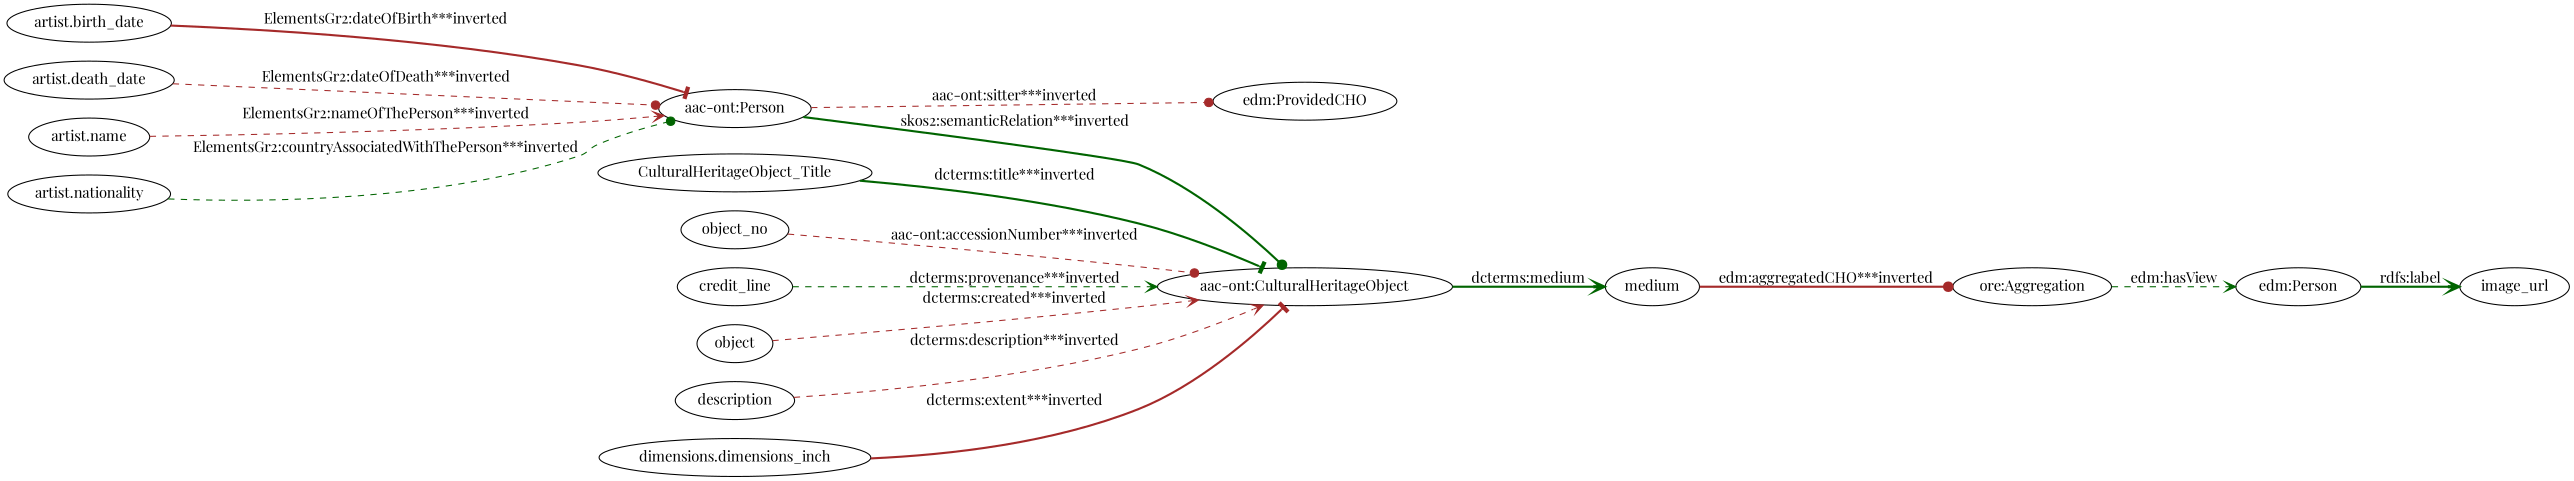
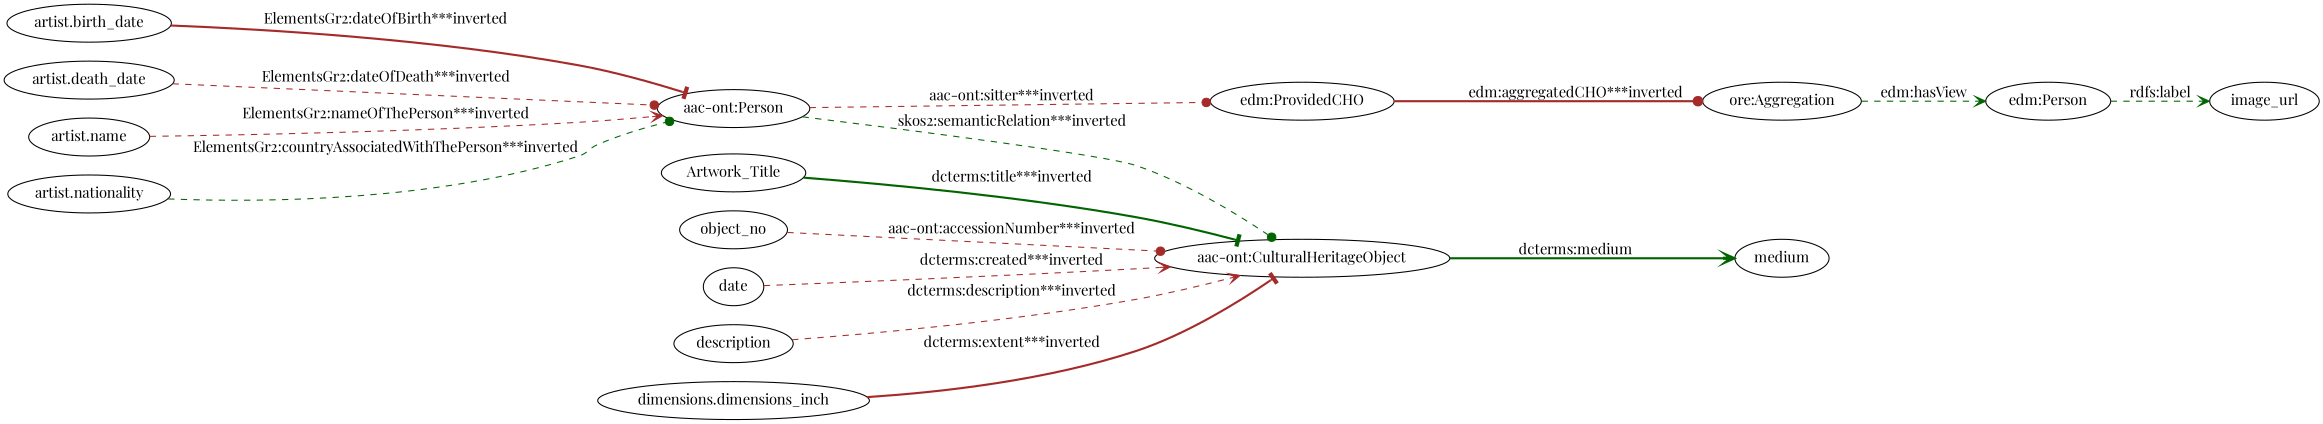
(1056, 151) -> (1044, 149)
(735, 173) -> (734, 173)
(735, 287) -> none
(1822, 287) -> (1544, 101)
(2405, 287) -> (2155, 101)
(735, 344) -> (734, 287)
